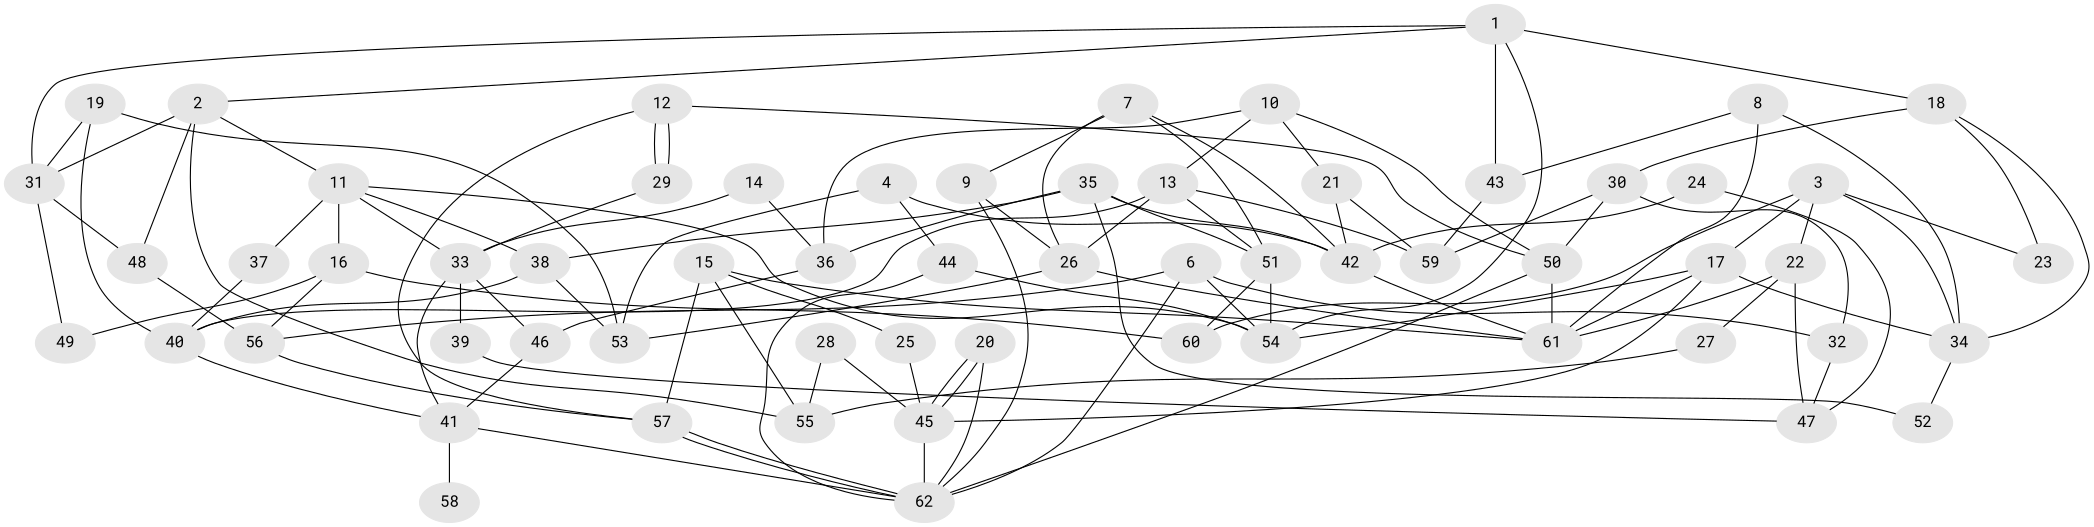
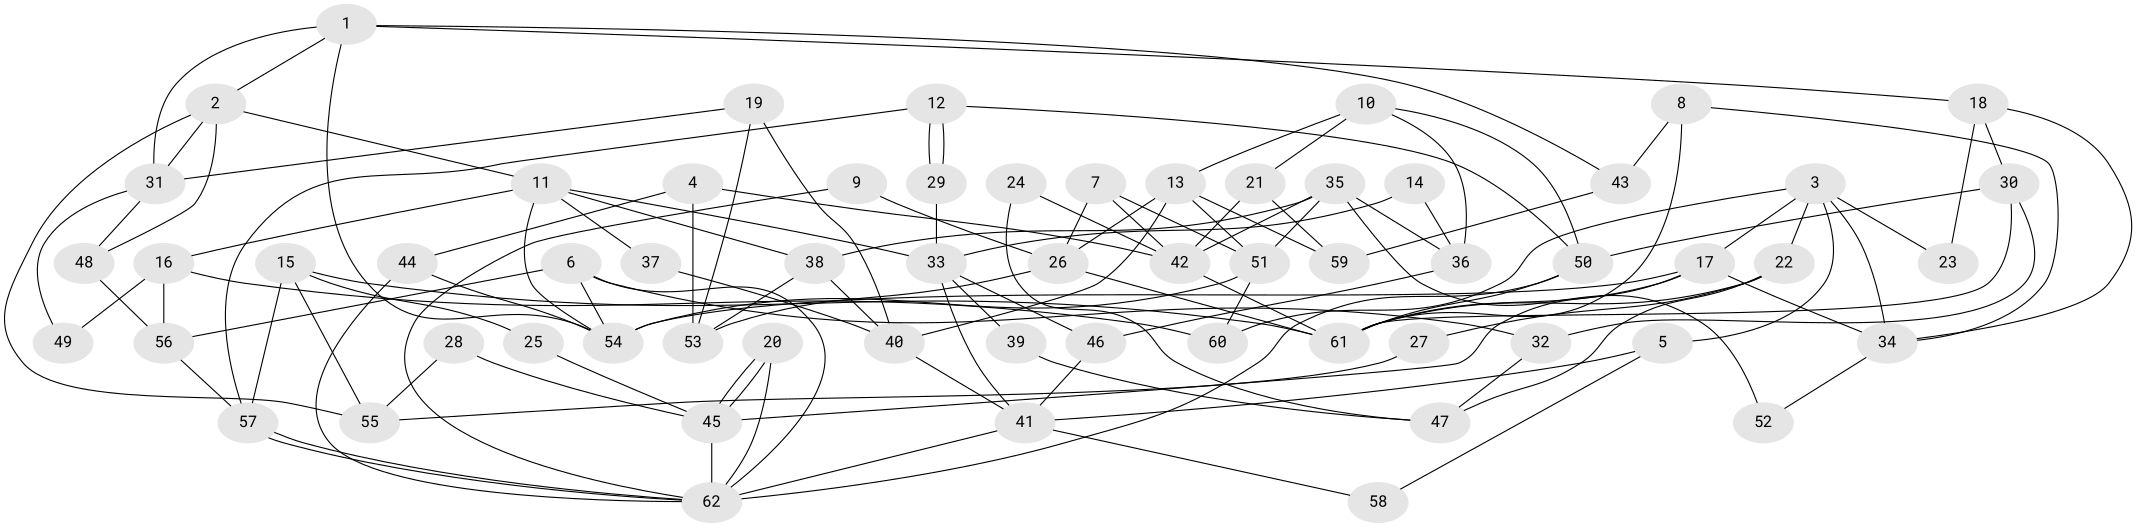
(1047, 144) -> none
(1544, 215) -> (1718, 313)
none -> (1663, 343)
